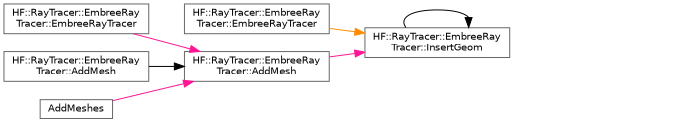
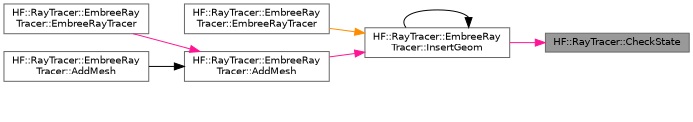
none -> (617, 43)
(76, 109) -> none
